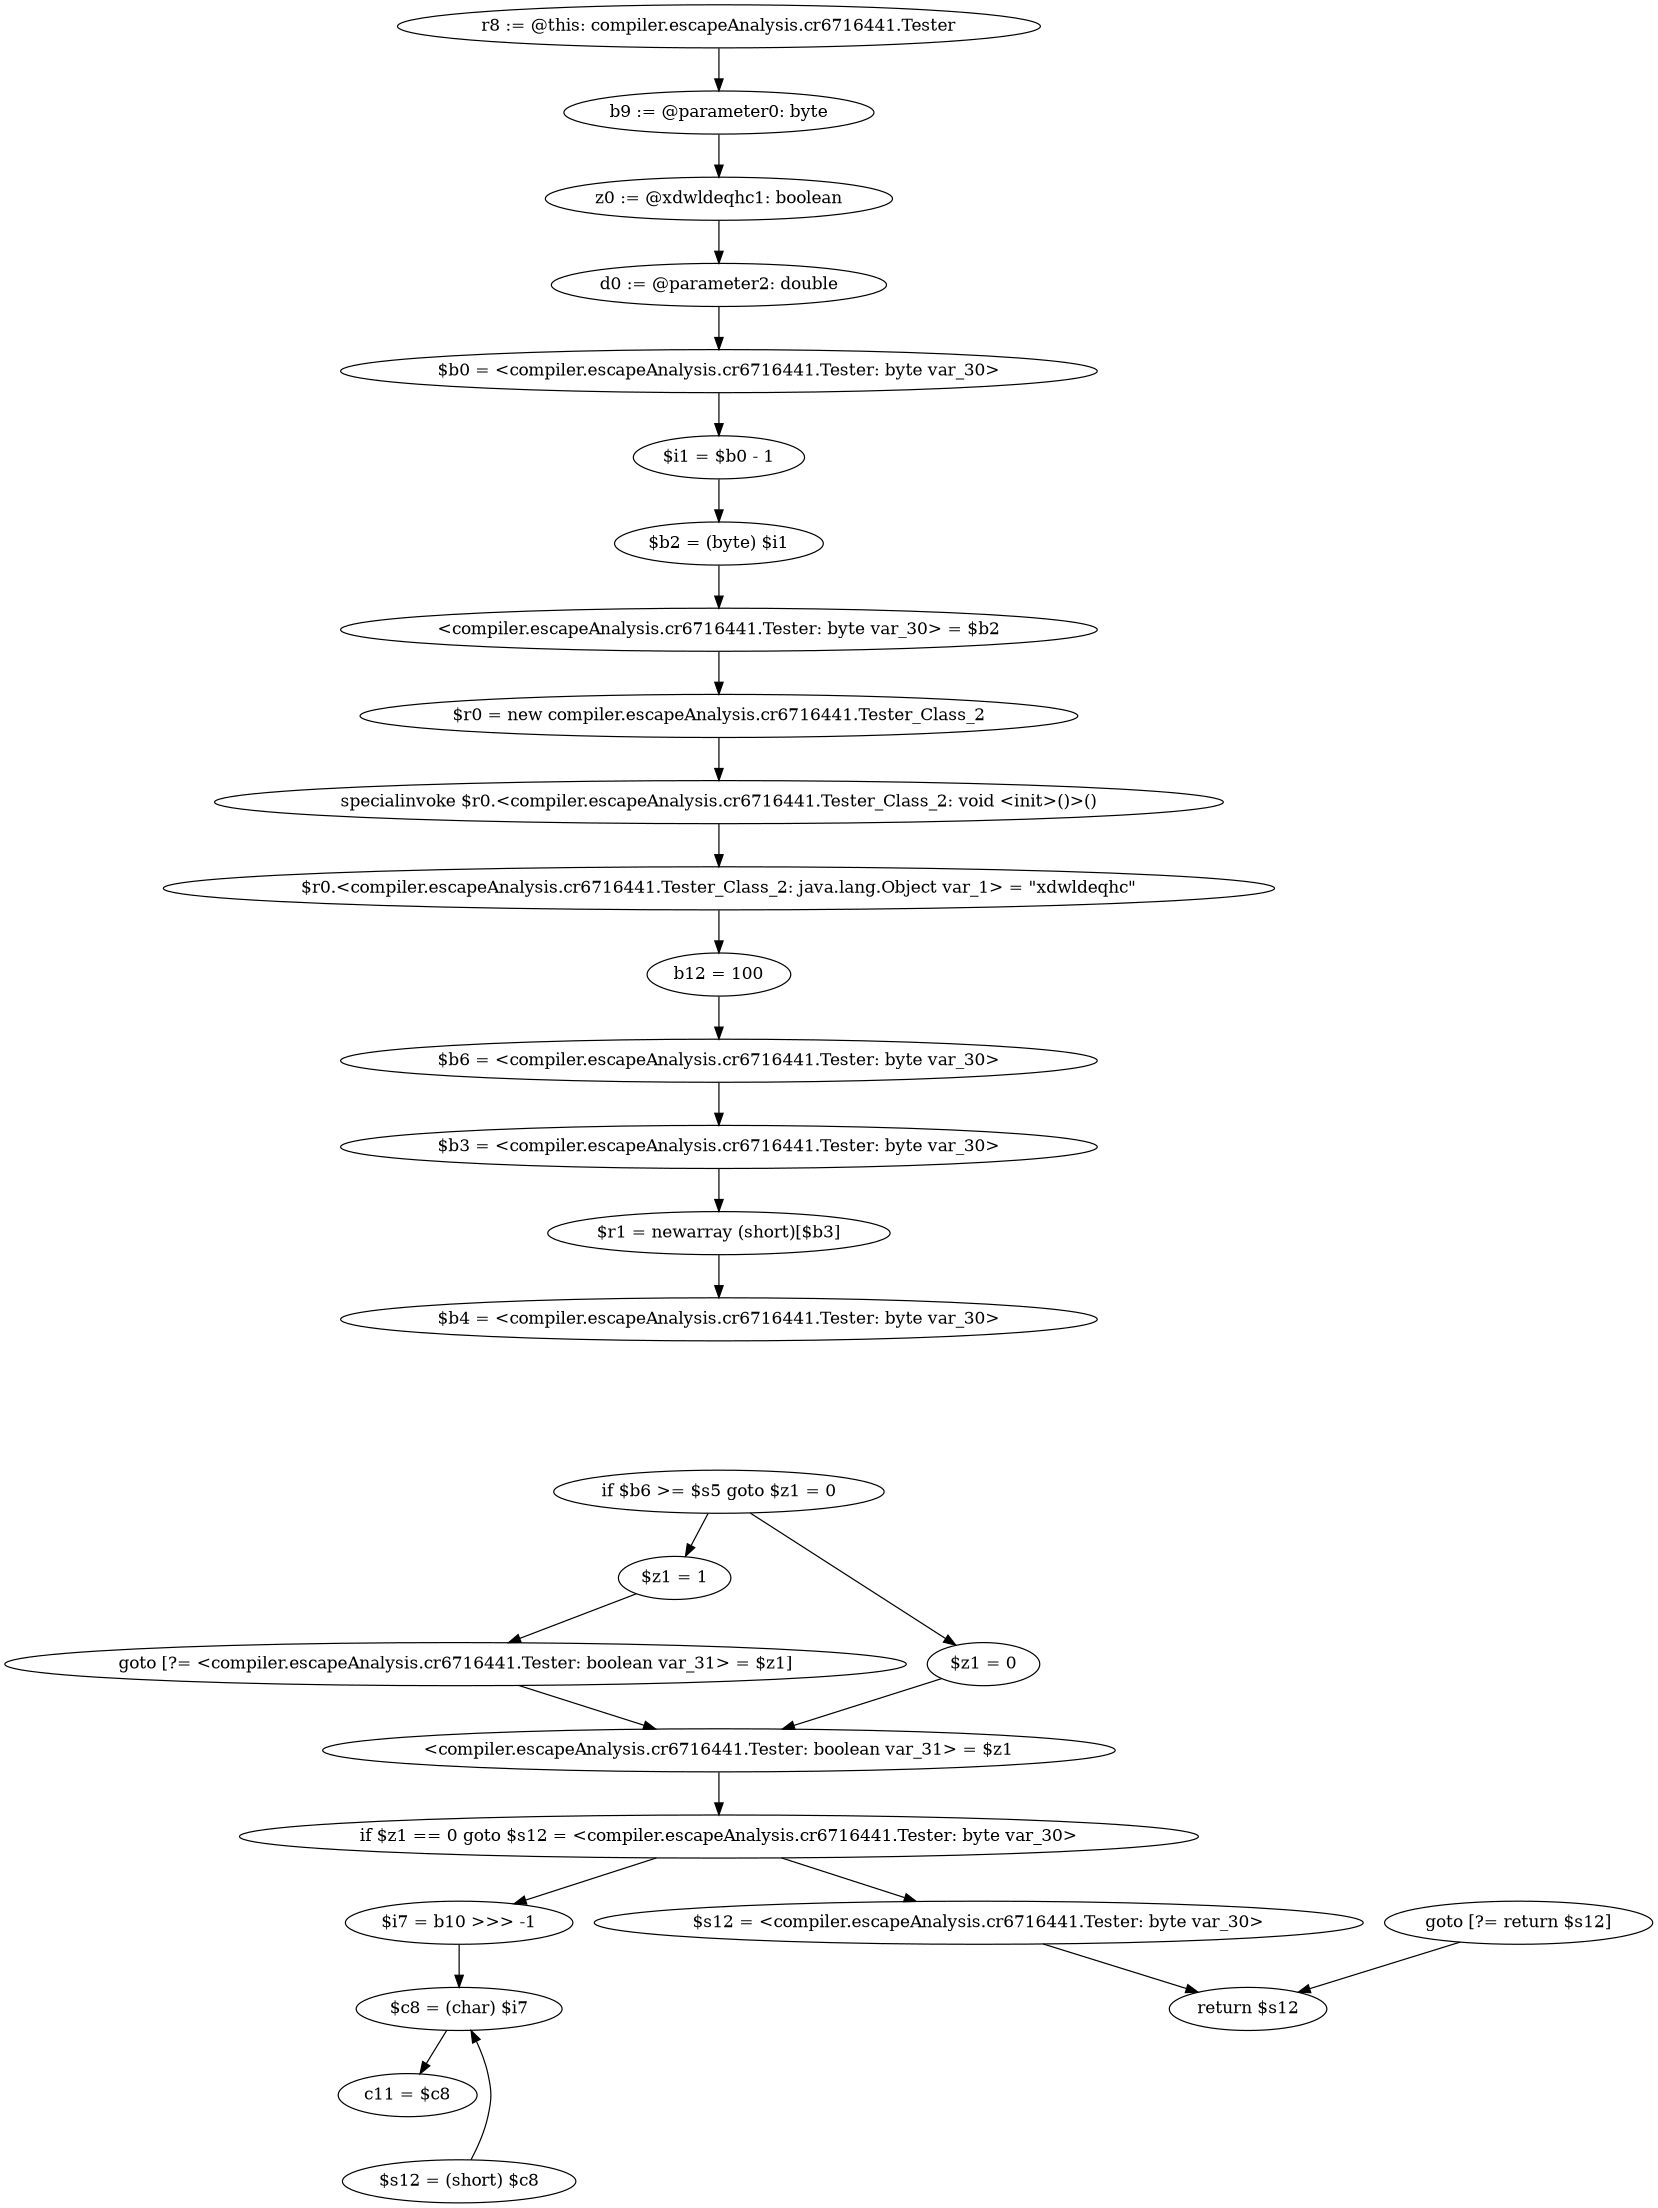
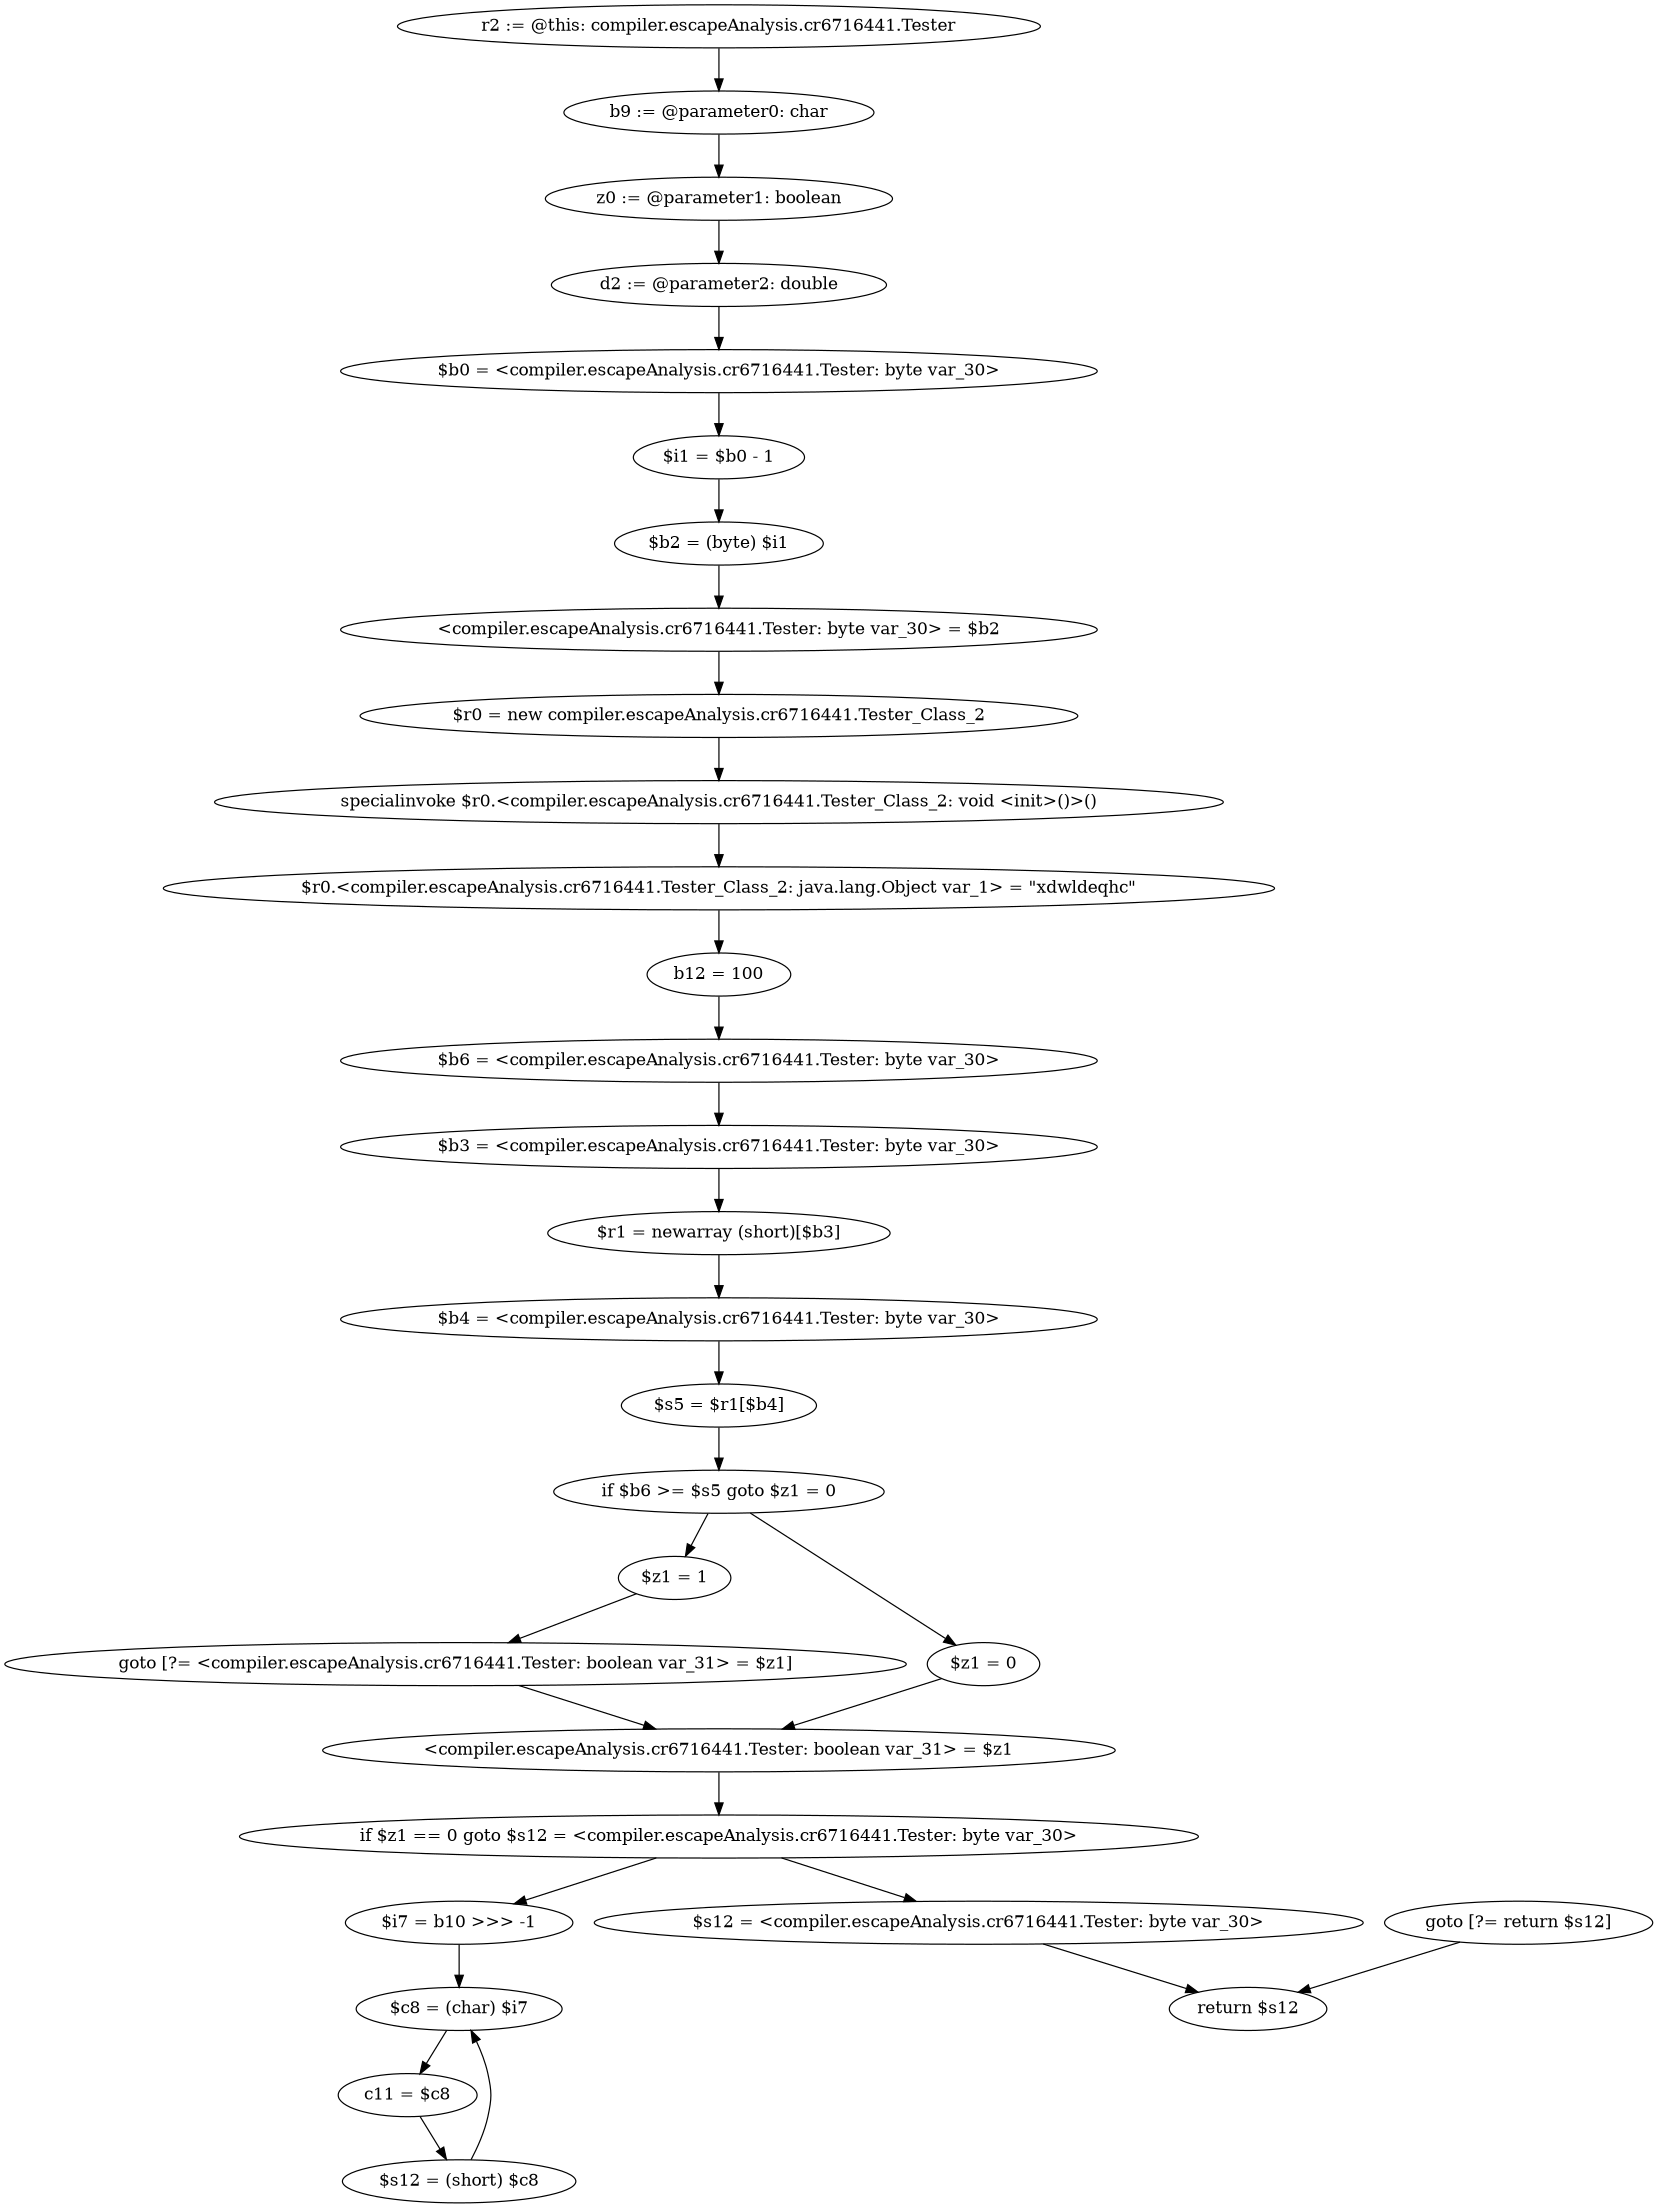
(719, 26) -> (719, 26)
(719, 113) -> (719, 113)
(719, 199) -> (719, 199)
(719, 285) -> (719, 285)
none -> (719, 1406)
none -> (430, 2133)
